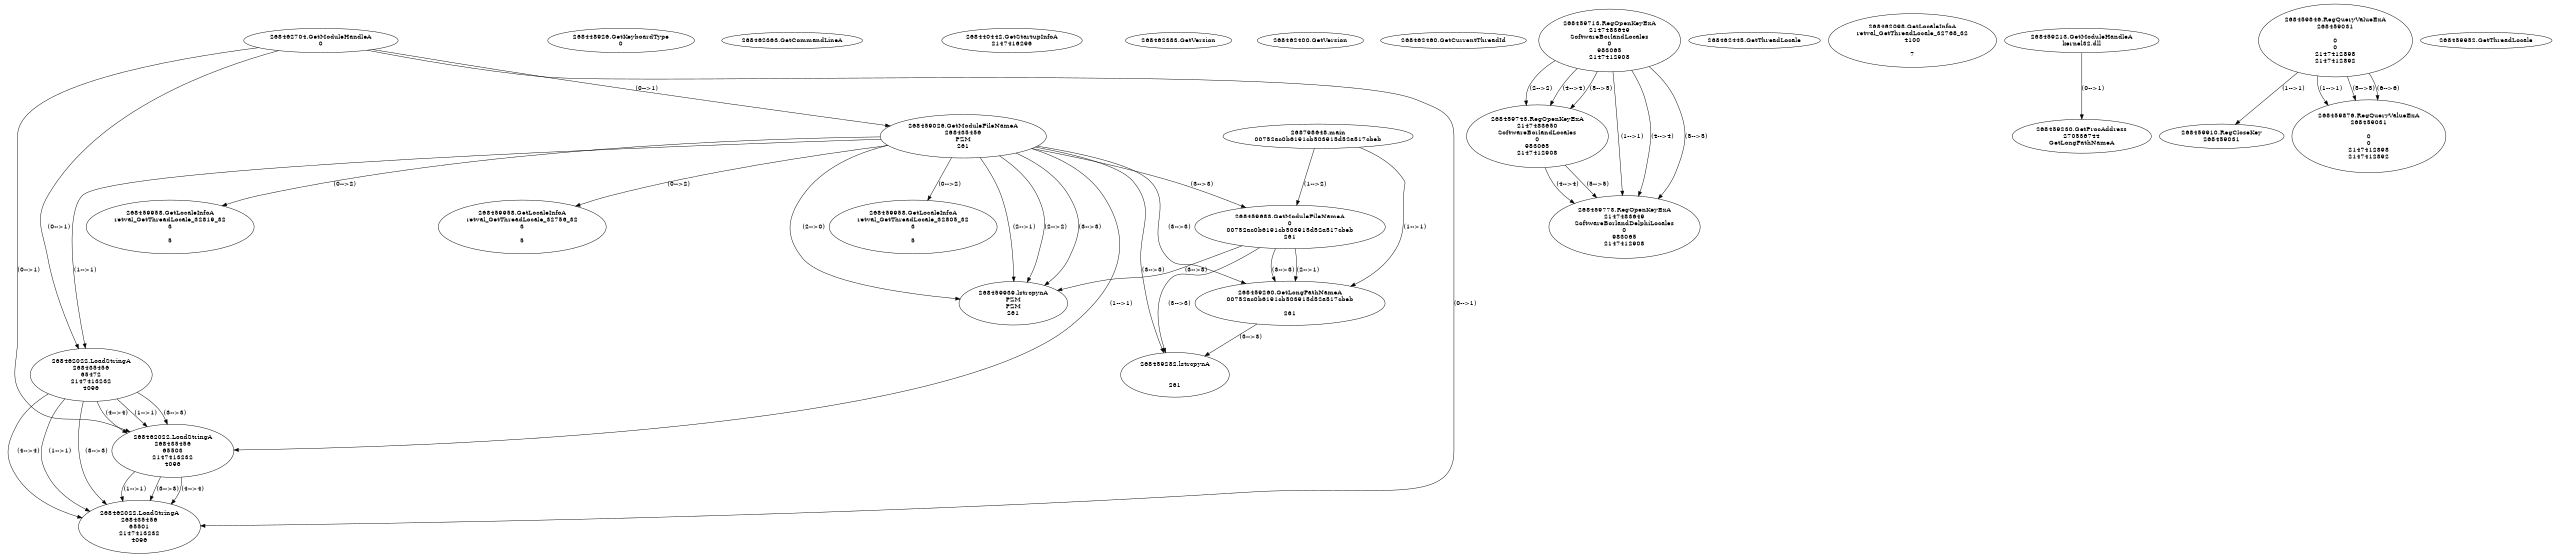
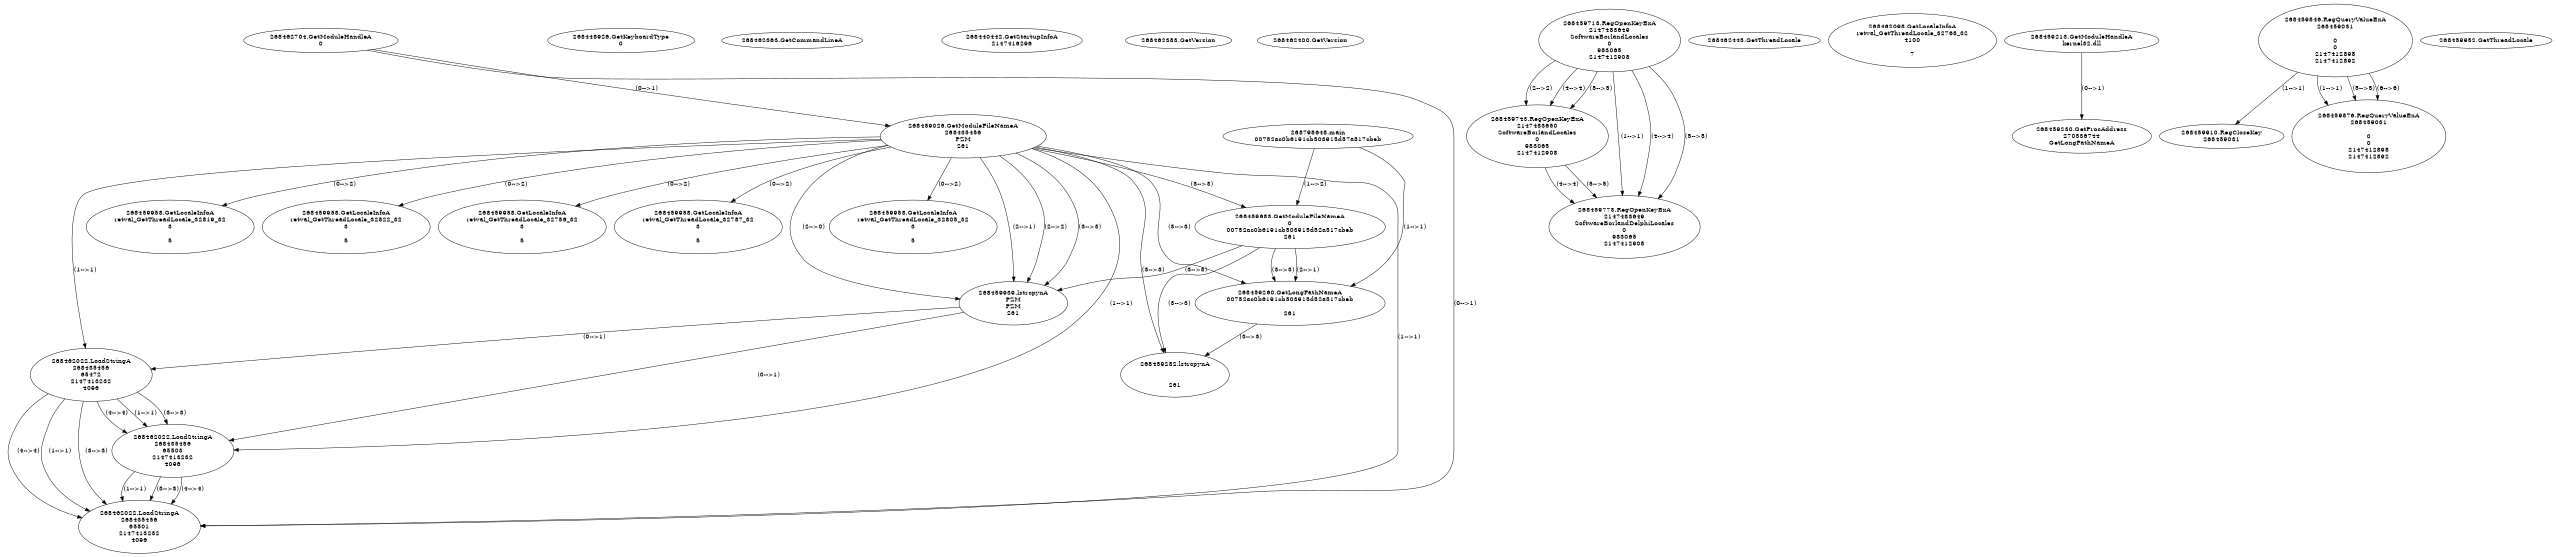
(1453, 40) -> none
(1318, 136) -> (1318, 136)
(87, 148) -> (557, 335)
(18, 190) -> (599, 376)
none -> (346, 227)
none -> (698, 227)
none -> (1205, 492)
